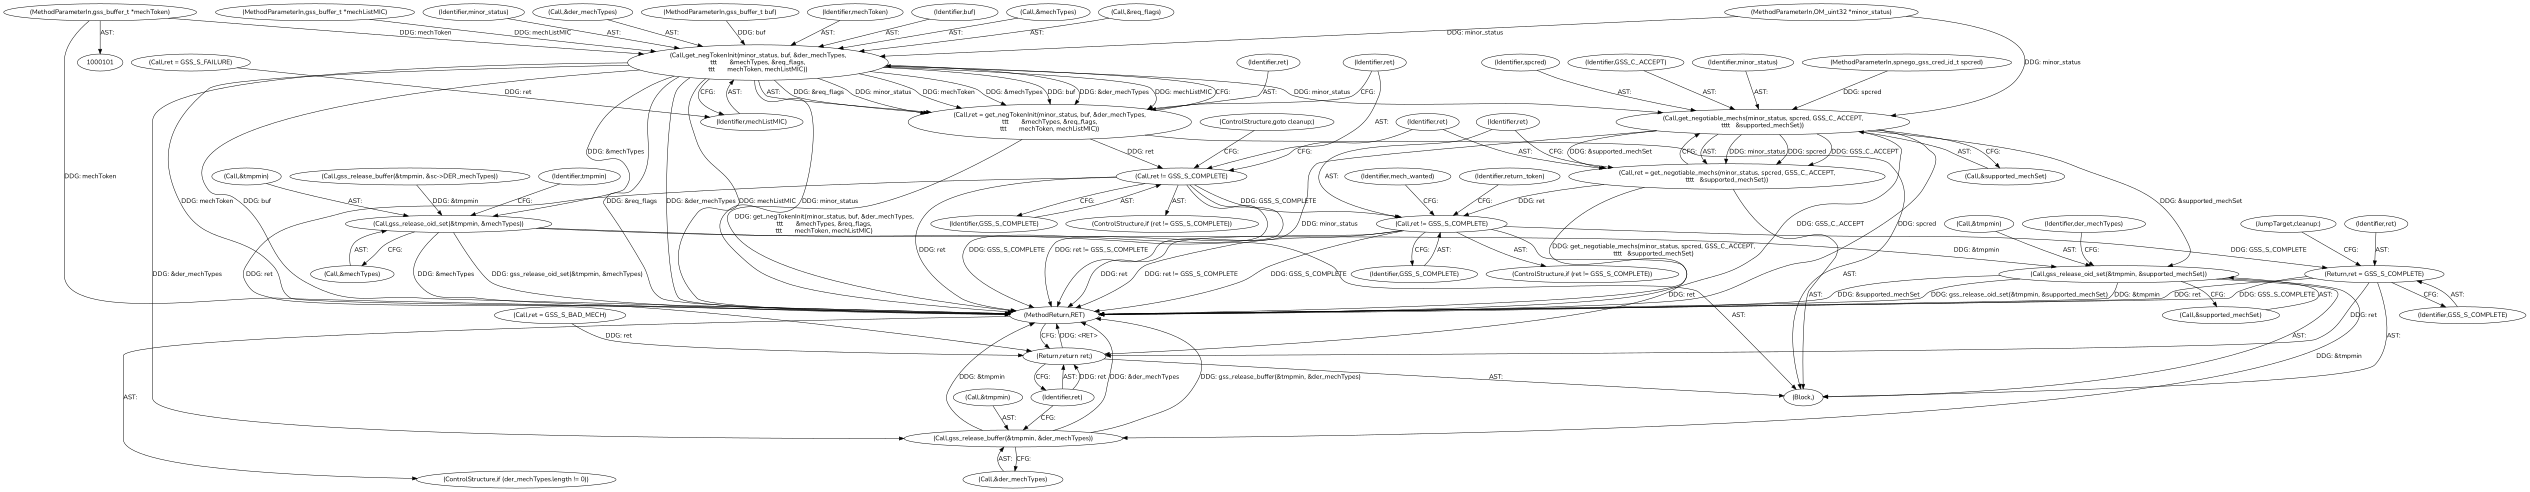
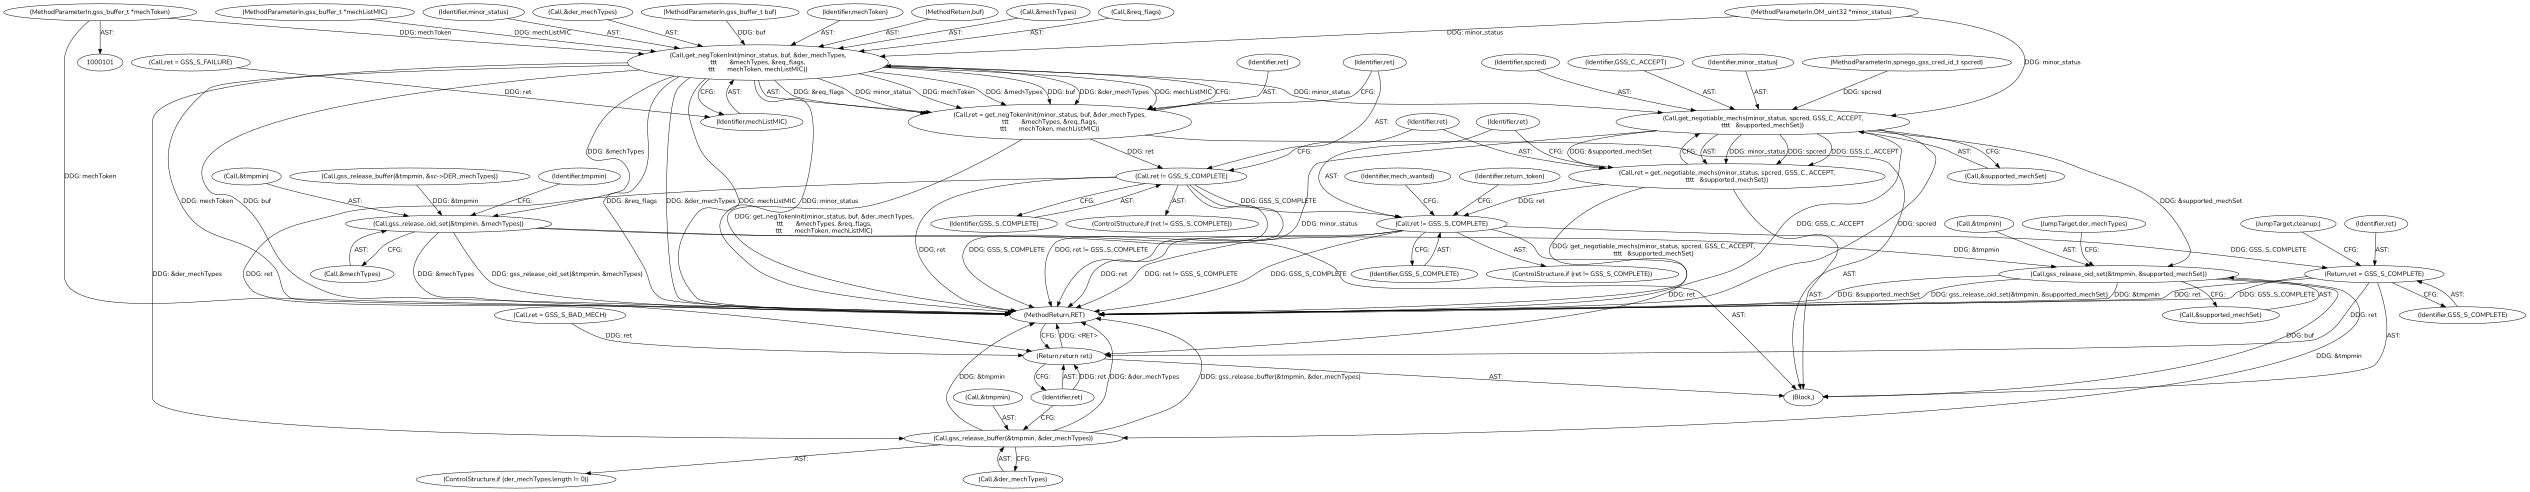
(955, 12) -> (955, 12)
(1267, 122) -> none
(2084, 224) -> (2084, 224)
(376, 334) -> (766, 459)
(2300, 336) -> (2300, 336)
